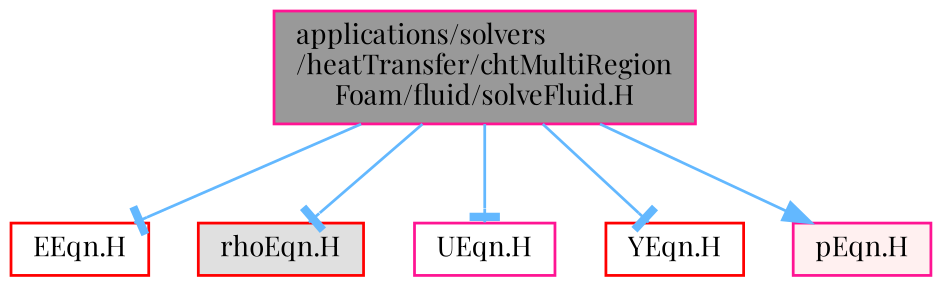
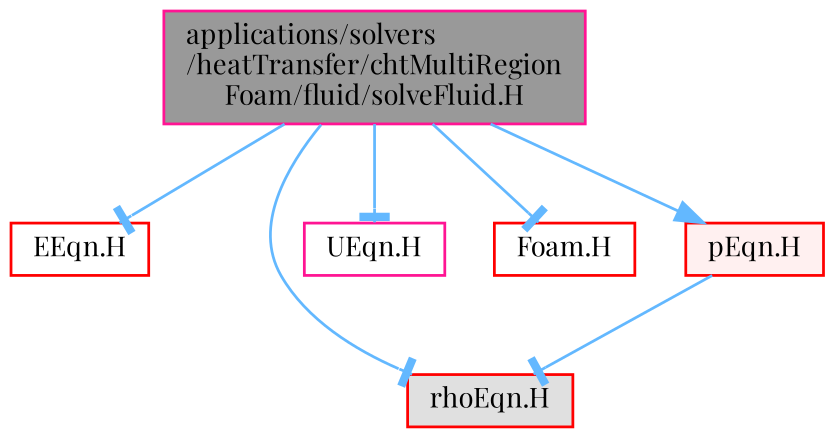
(675, 249) -> (565, 249)
(862, 249) -> (755, 249)
none -> (629, 321)
